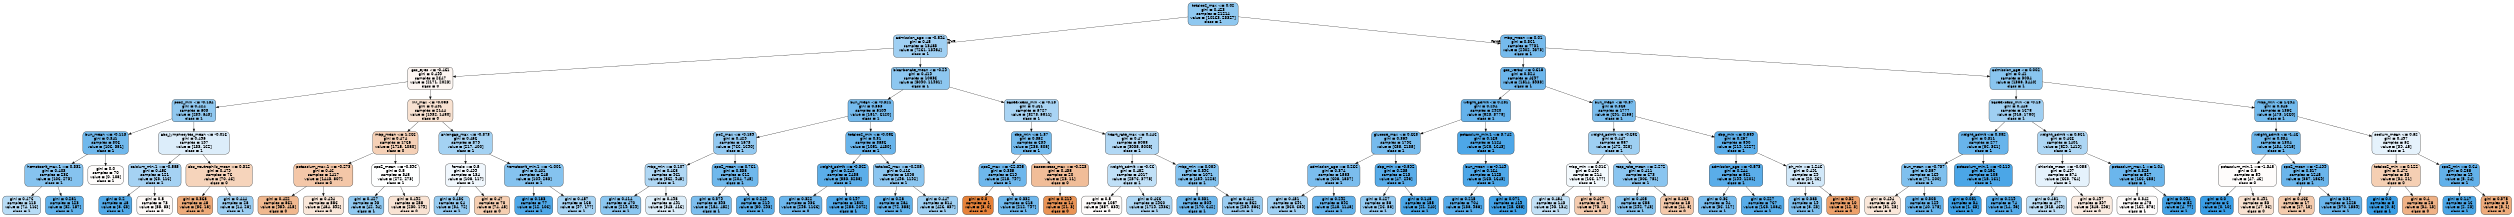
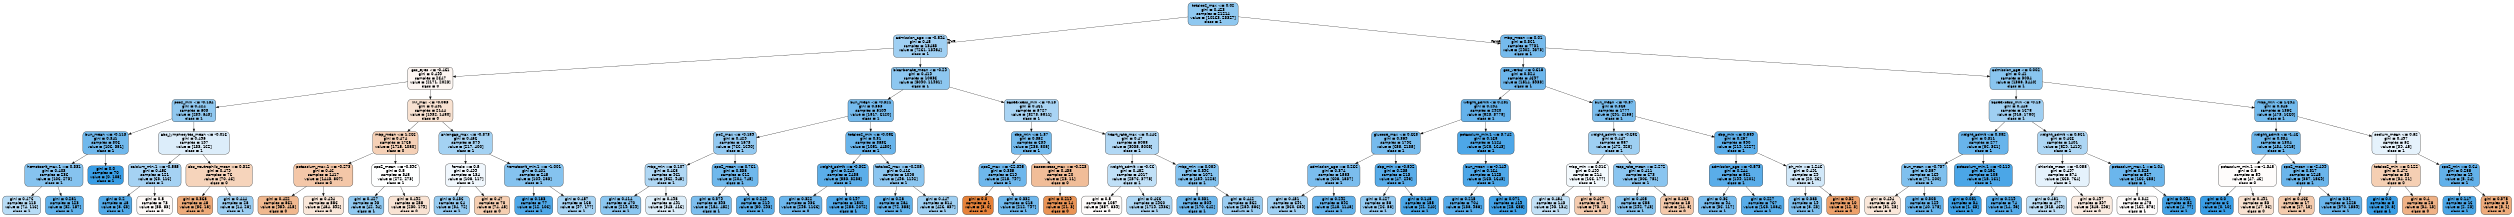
(106, 175) -> (106, 175)
